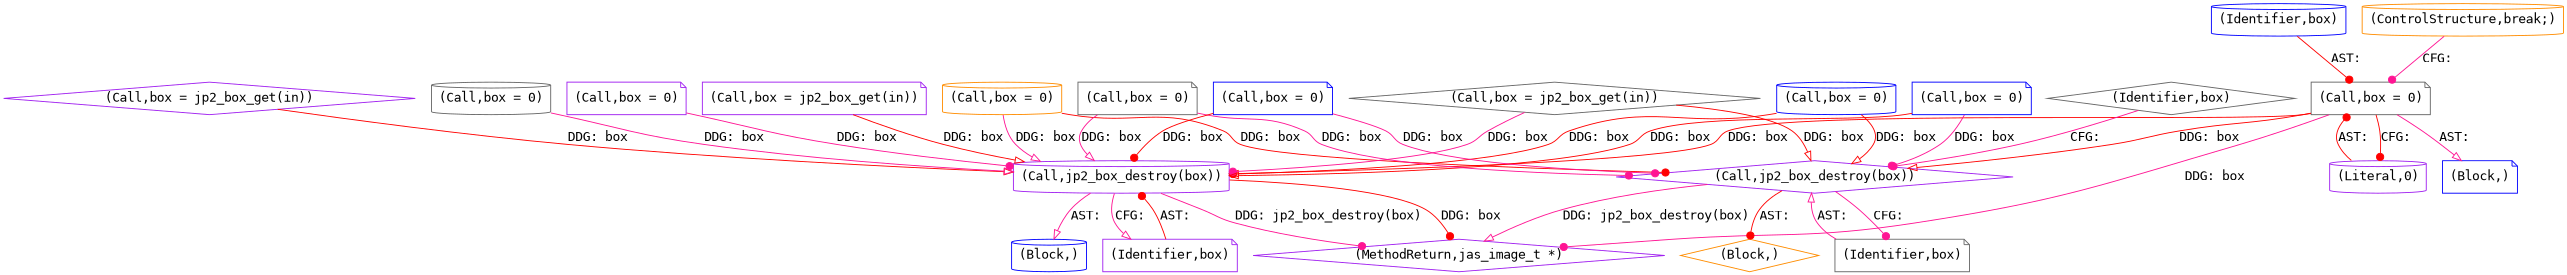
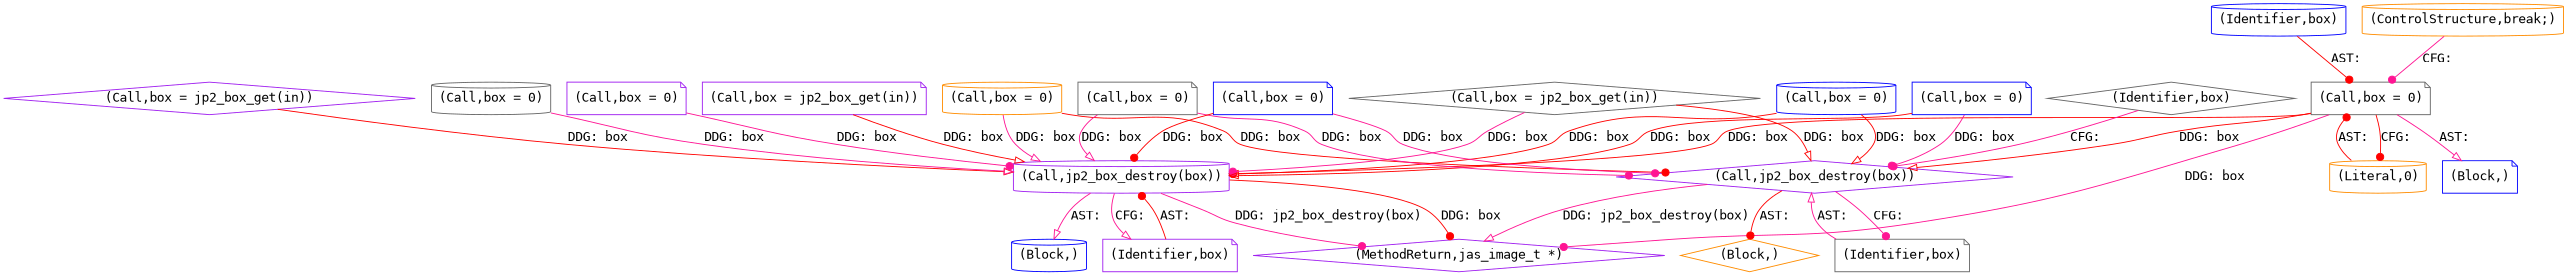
(2378, 177) -> (2378, 177)
